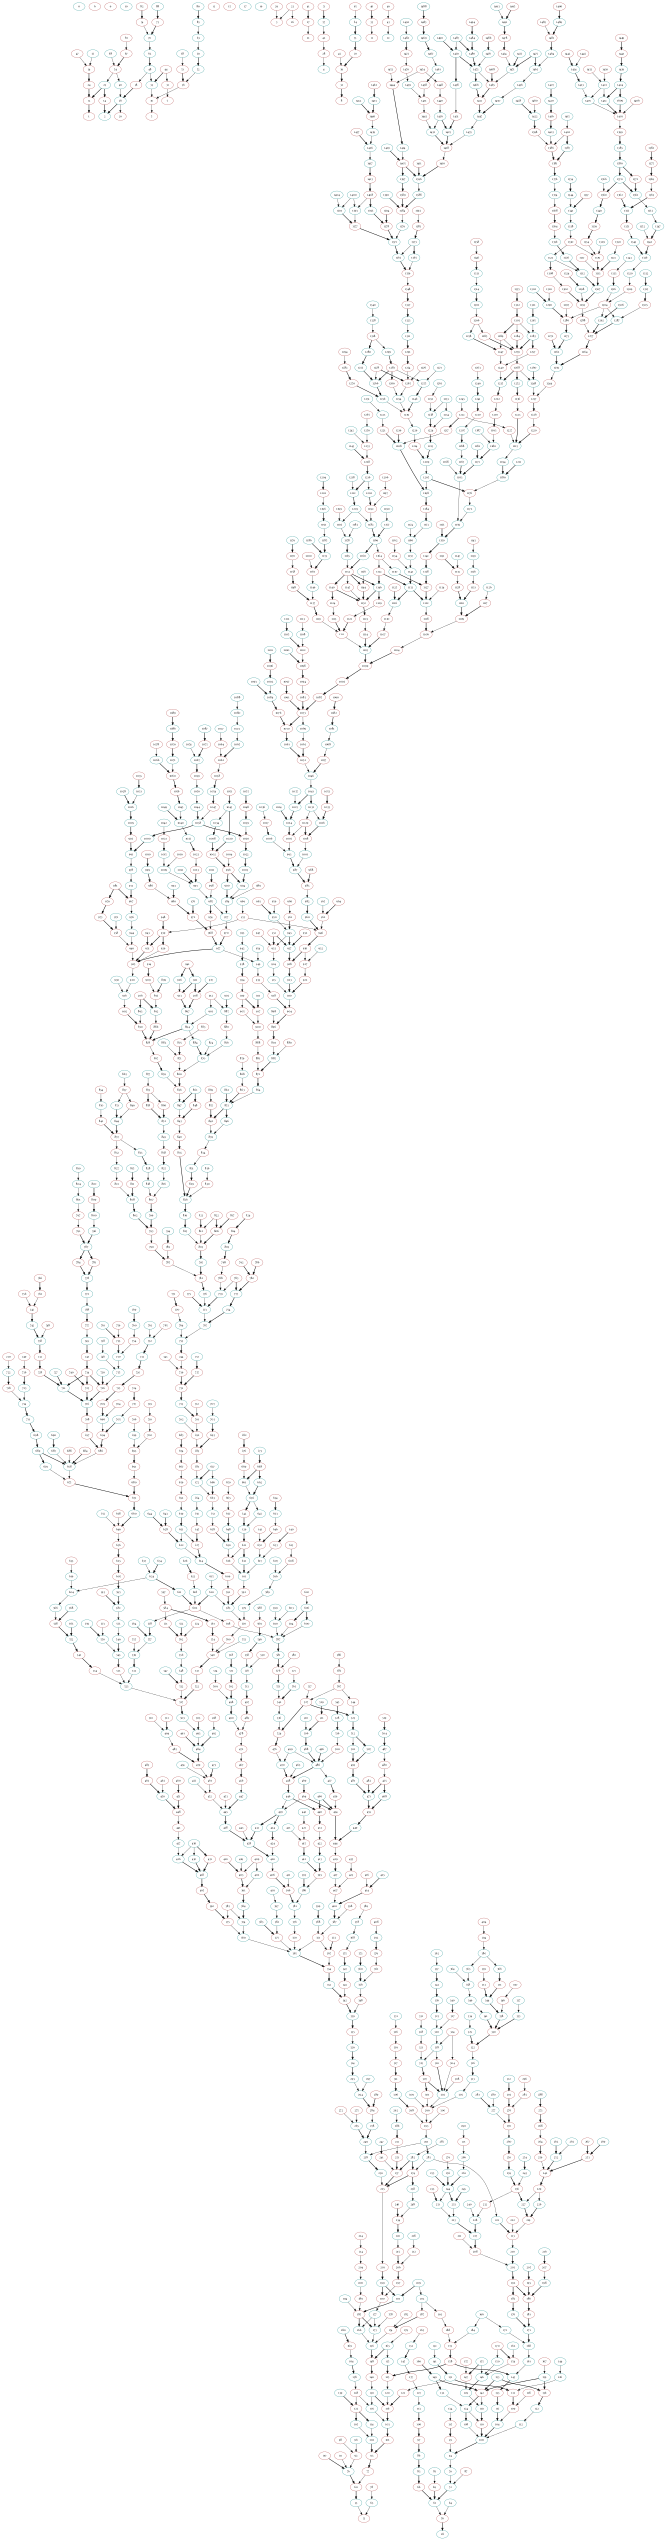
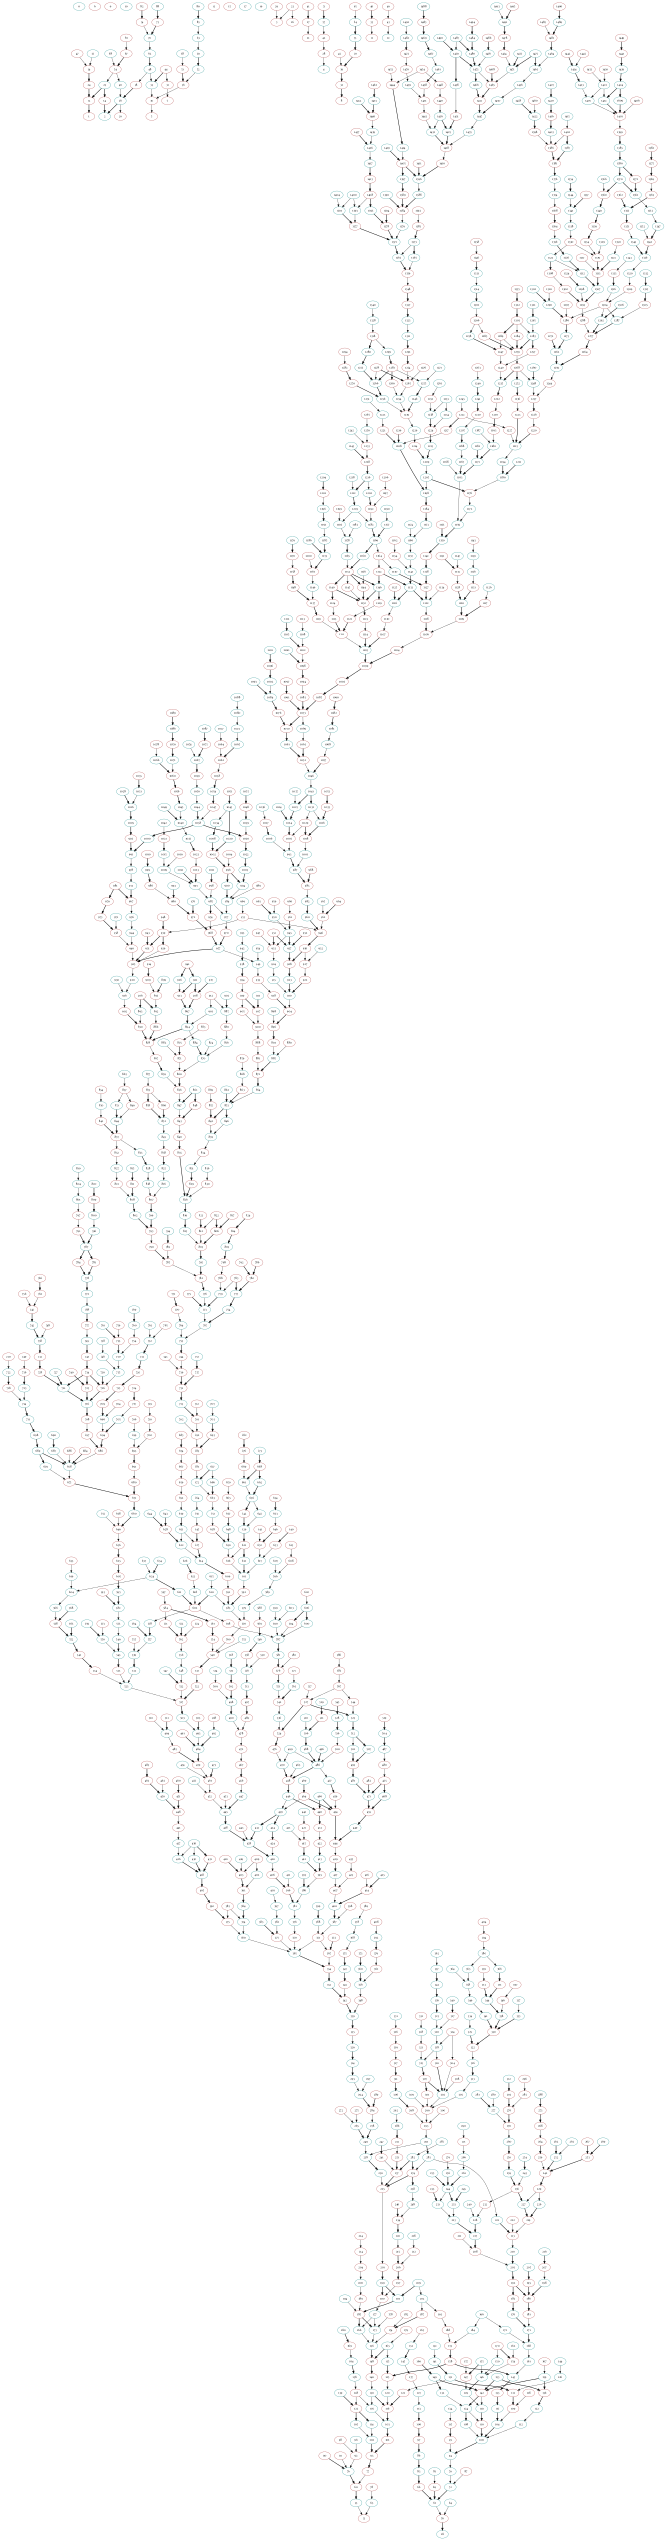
(529, 2321) -> (529, 2321)
